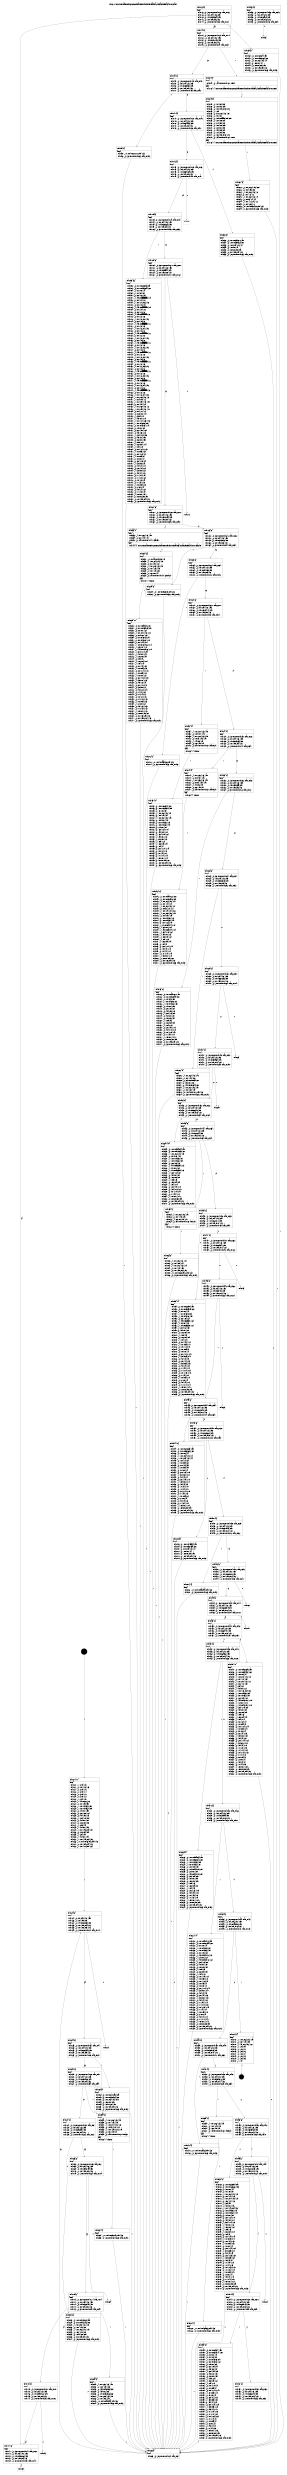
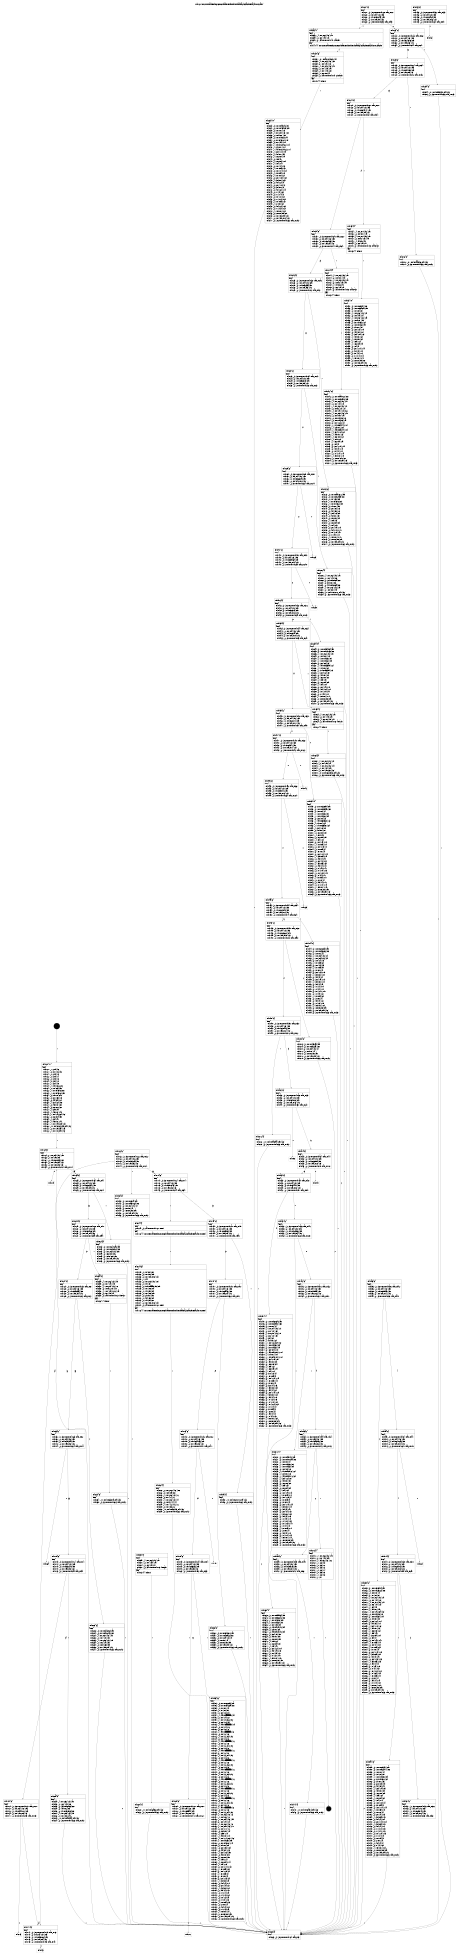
(165, 391) -> none
(218, 2077) -> none
